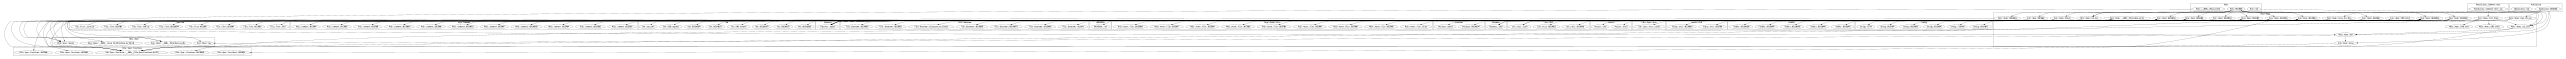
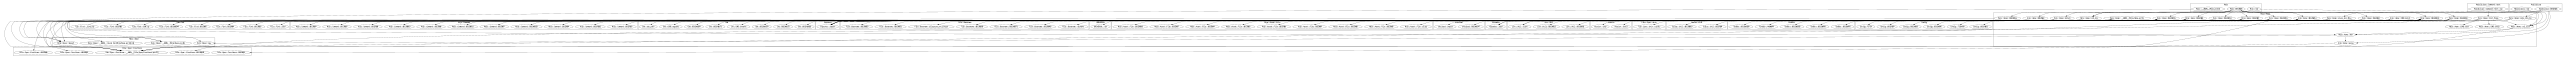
(1766, 27) -> (1766, 27)
